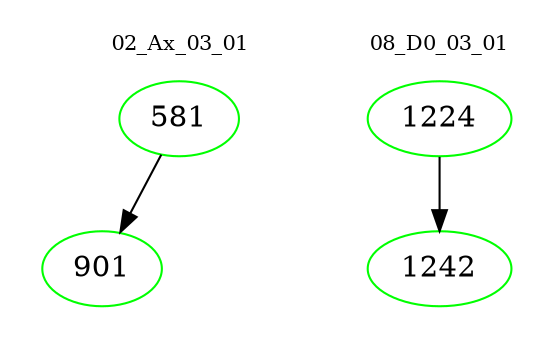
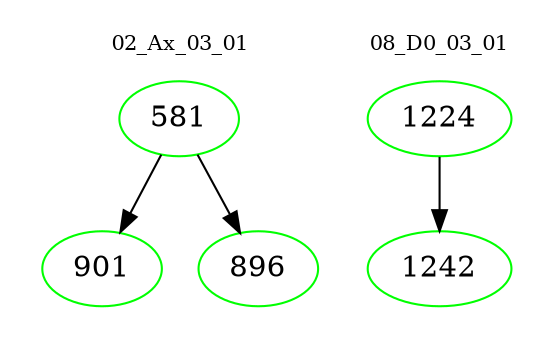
none -> (258, 269)
